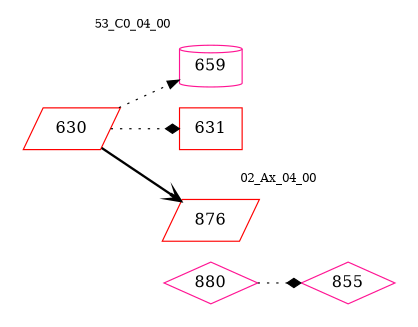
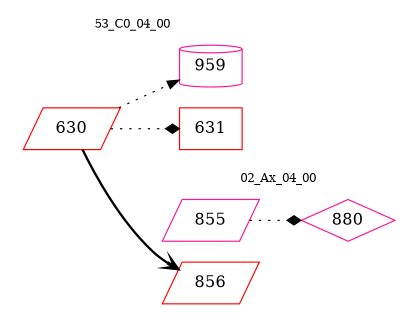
(211, 66) -> (211, 66)
(211, 220) -> (211, 283)
(272, 283) -> (268, 220)
(348, 283) -> (211, 220)
